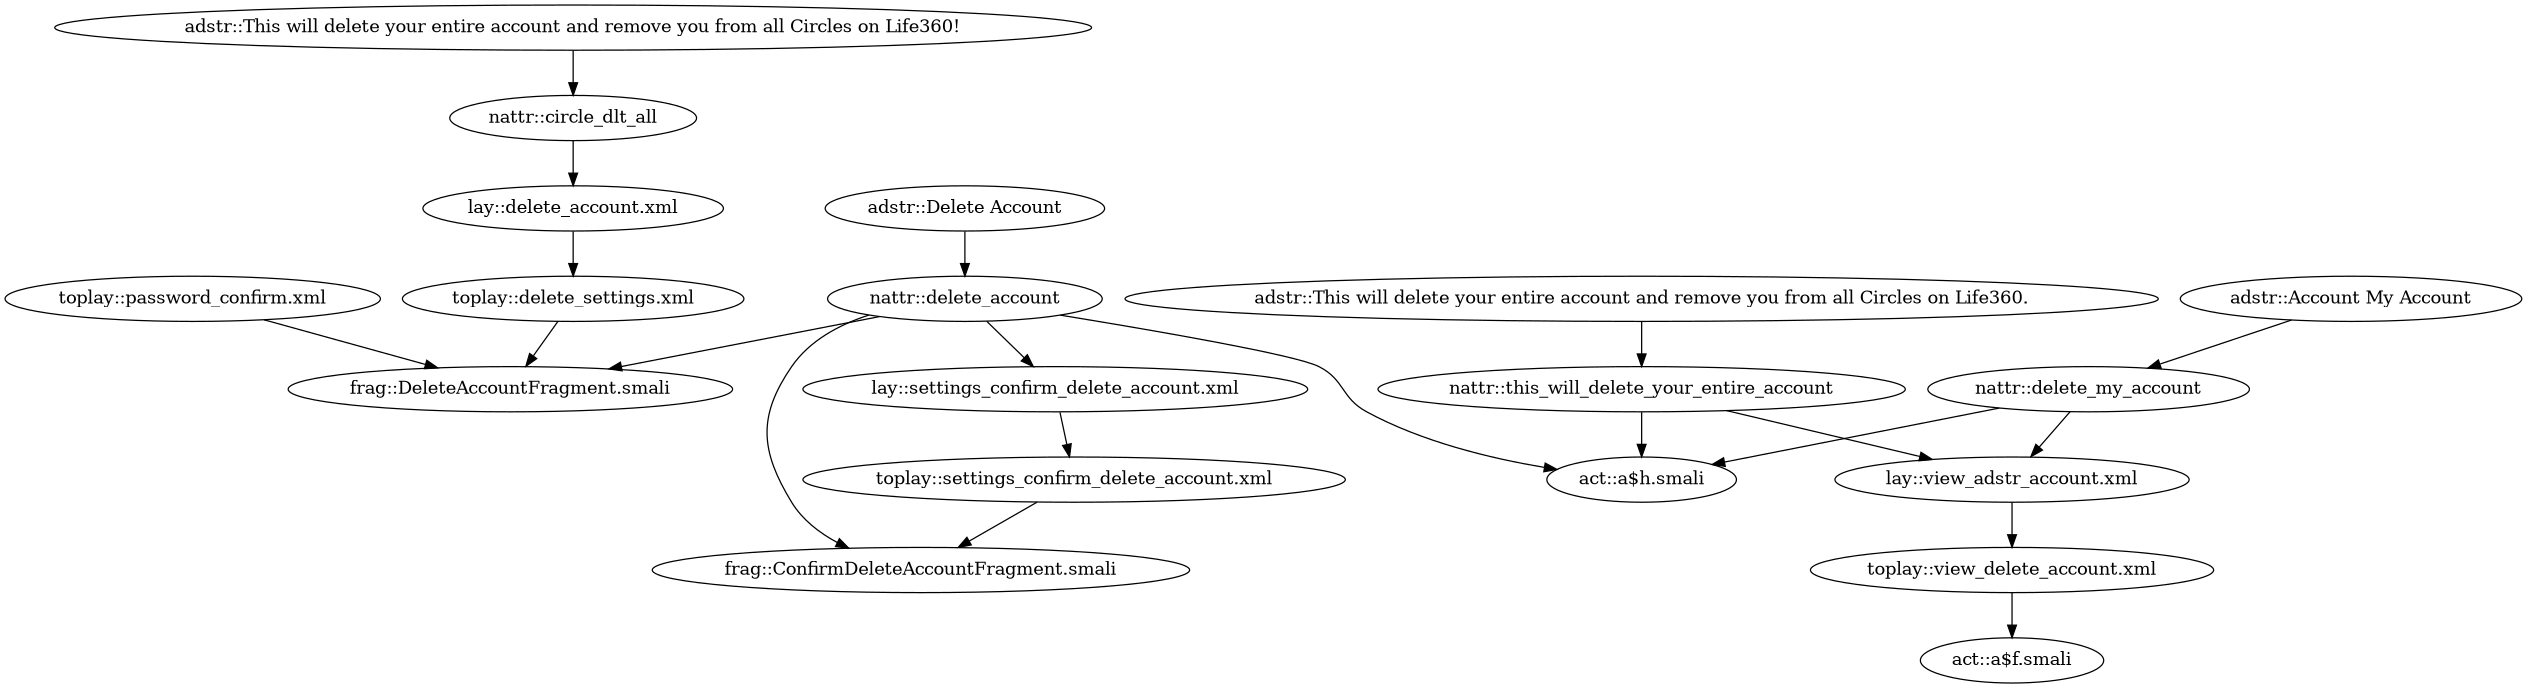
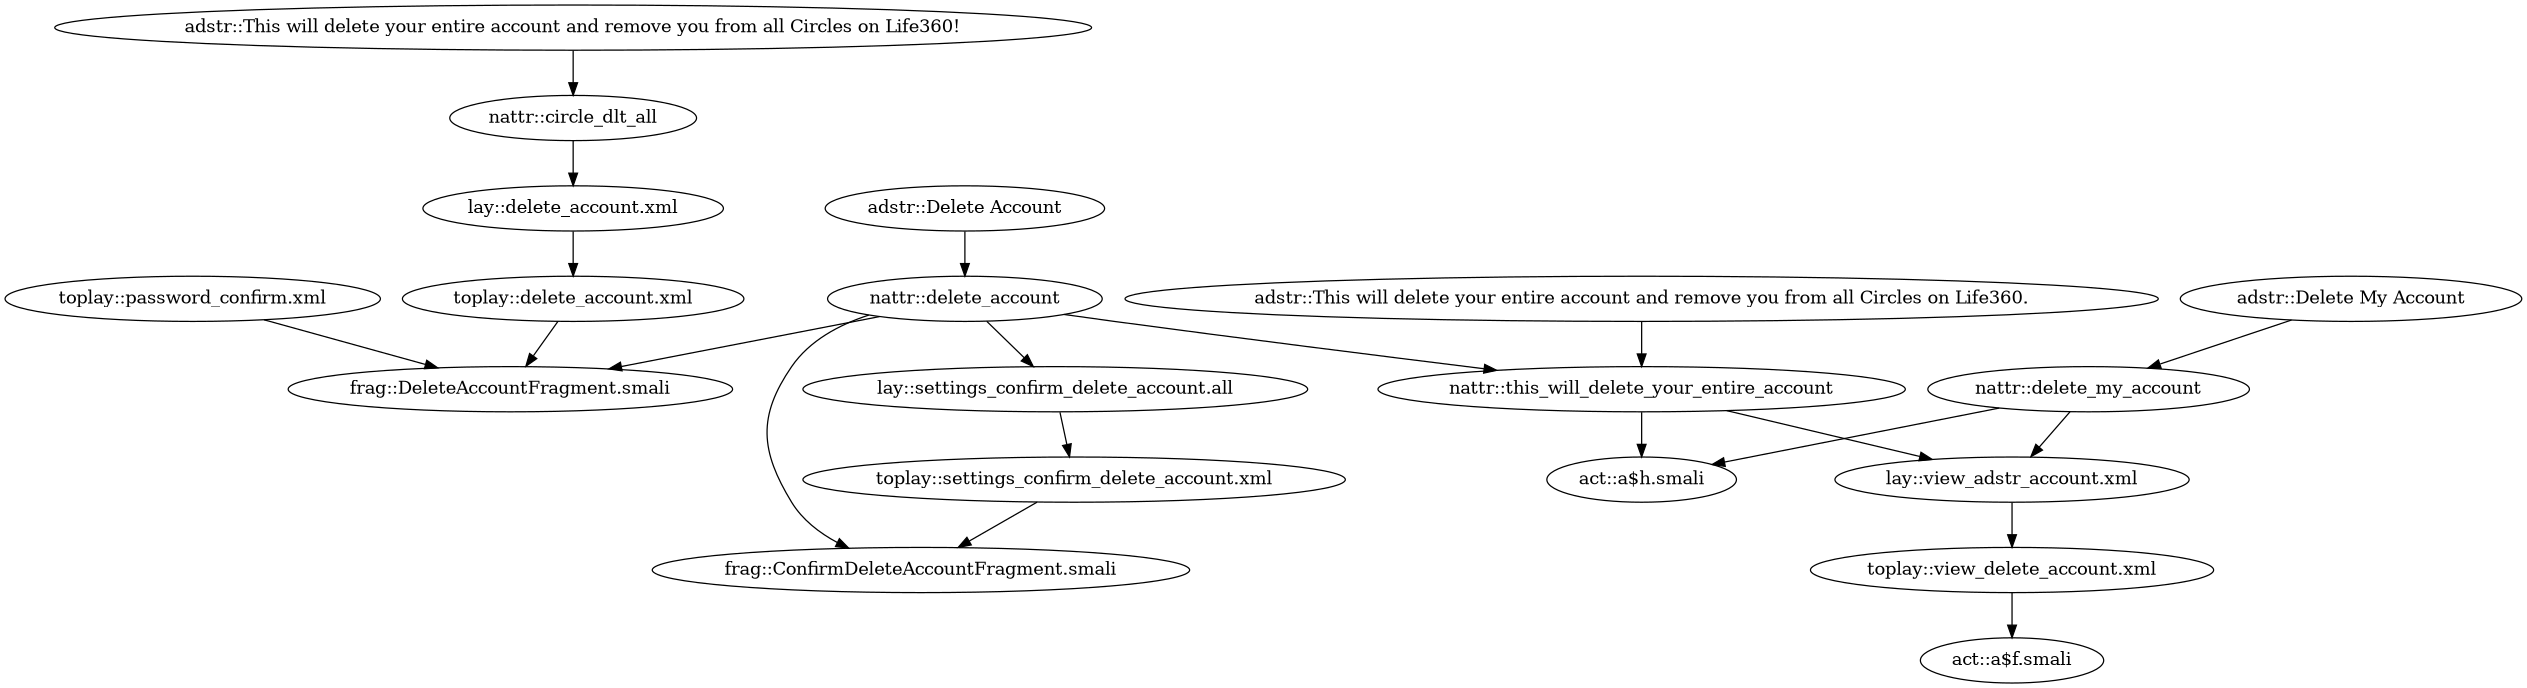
(573, 299) -> (573, 299)
(2351, 299) -> (2351, 299)
(1314, 365) -> (1274, 342)
(1055, 389) -> (1055, 389)
